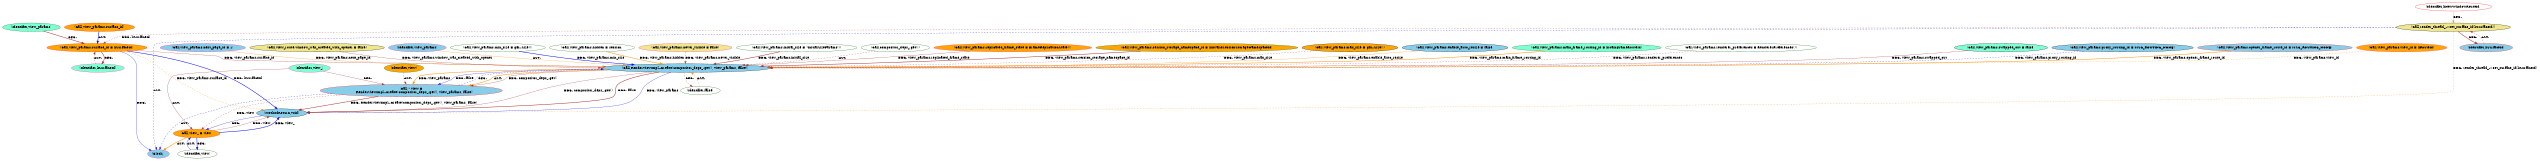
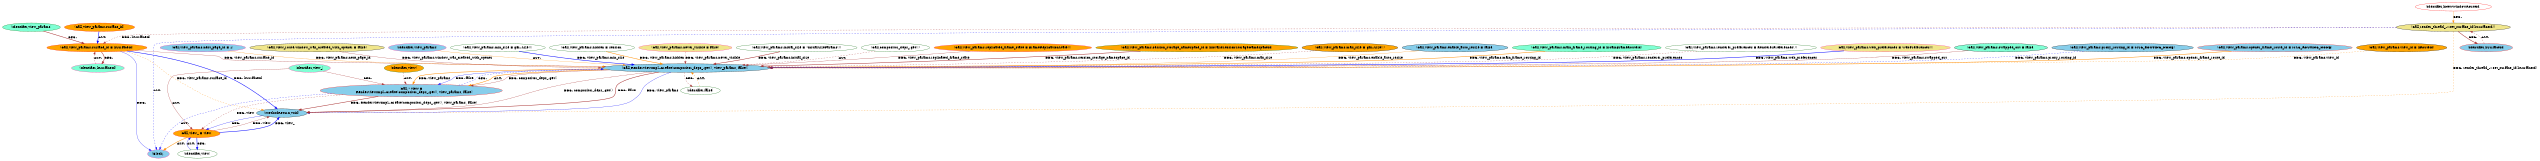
none -> (1886, 48)
(2402, 48) -> (2402, 48)
